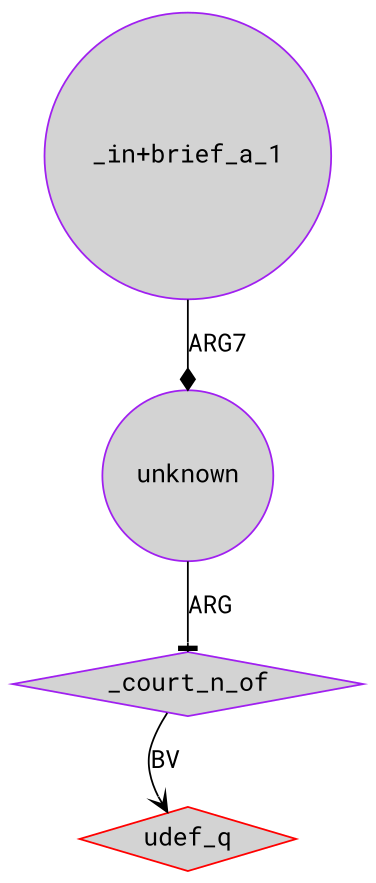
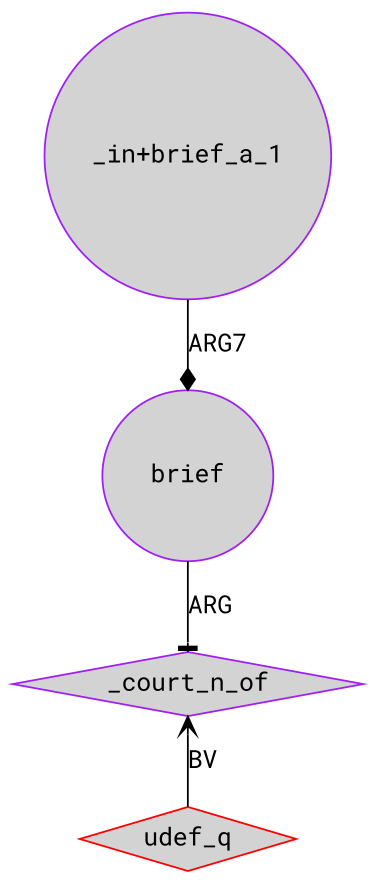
(188, 476) -> (188, 476)
(149, 753) -> (188, 771)
